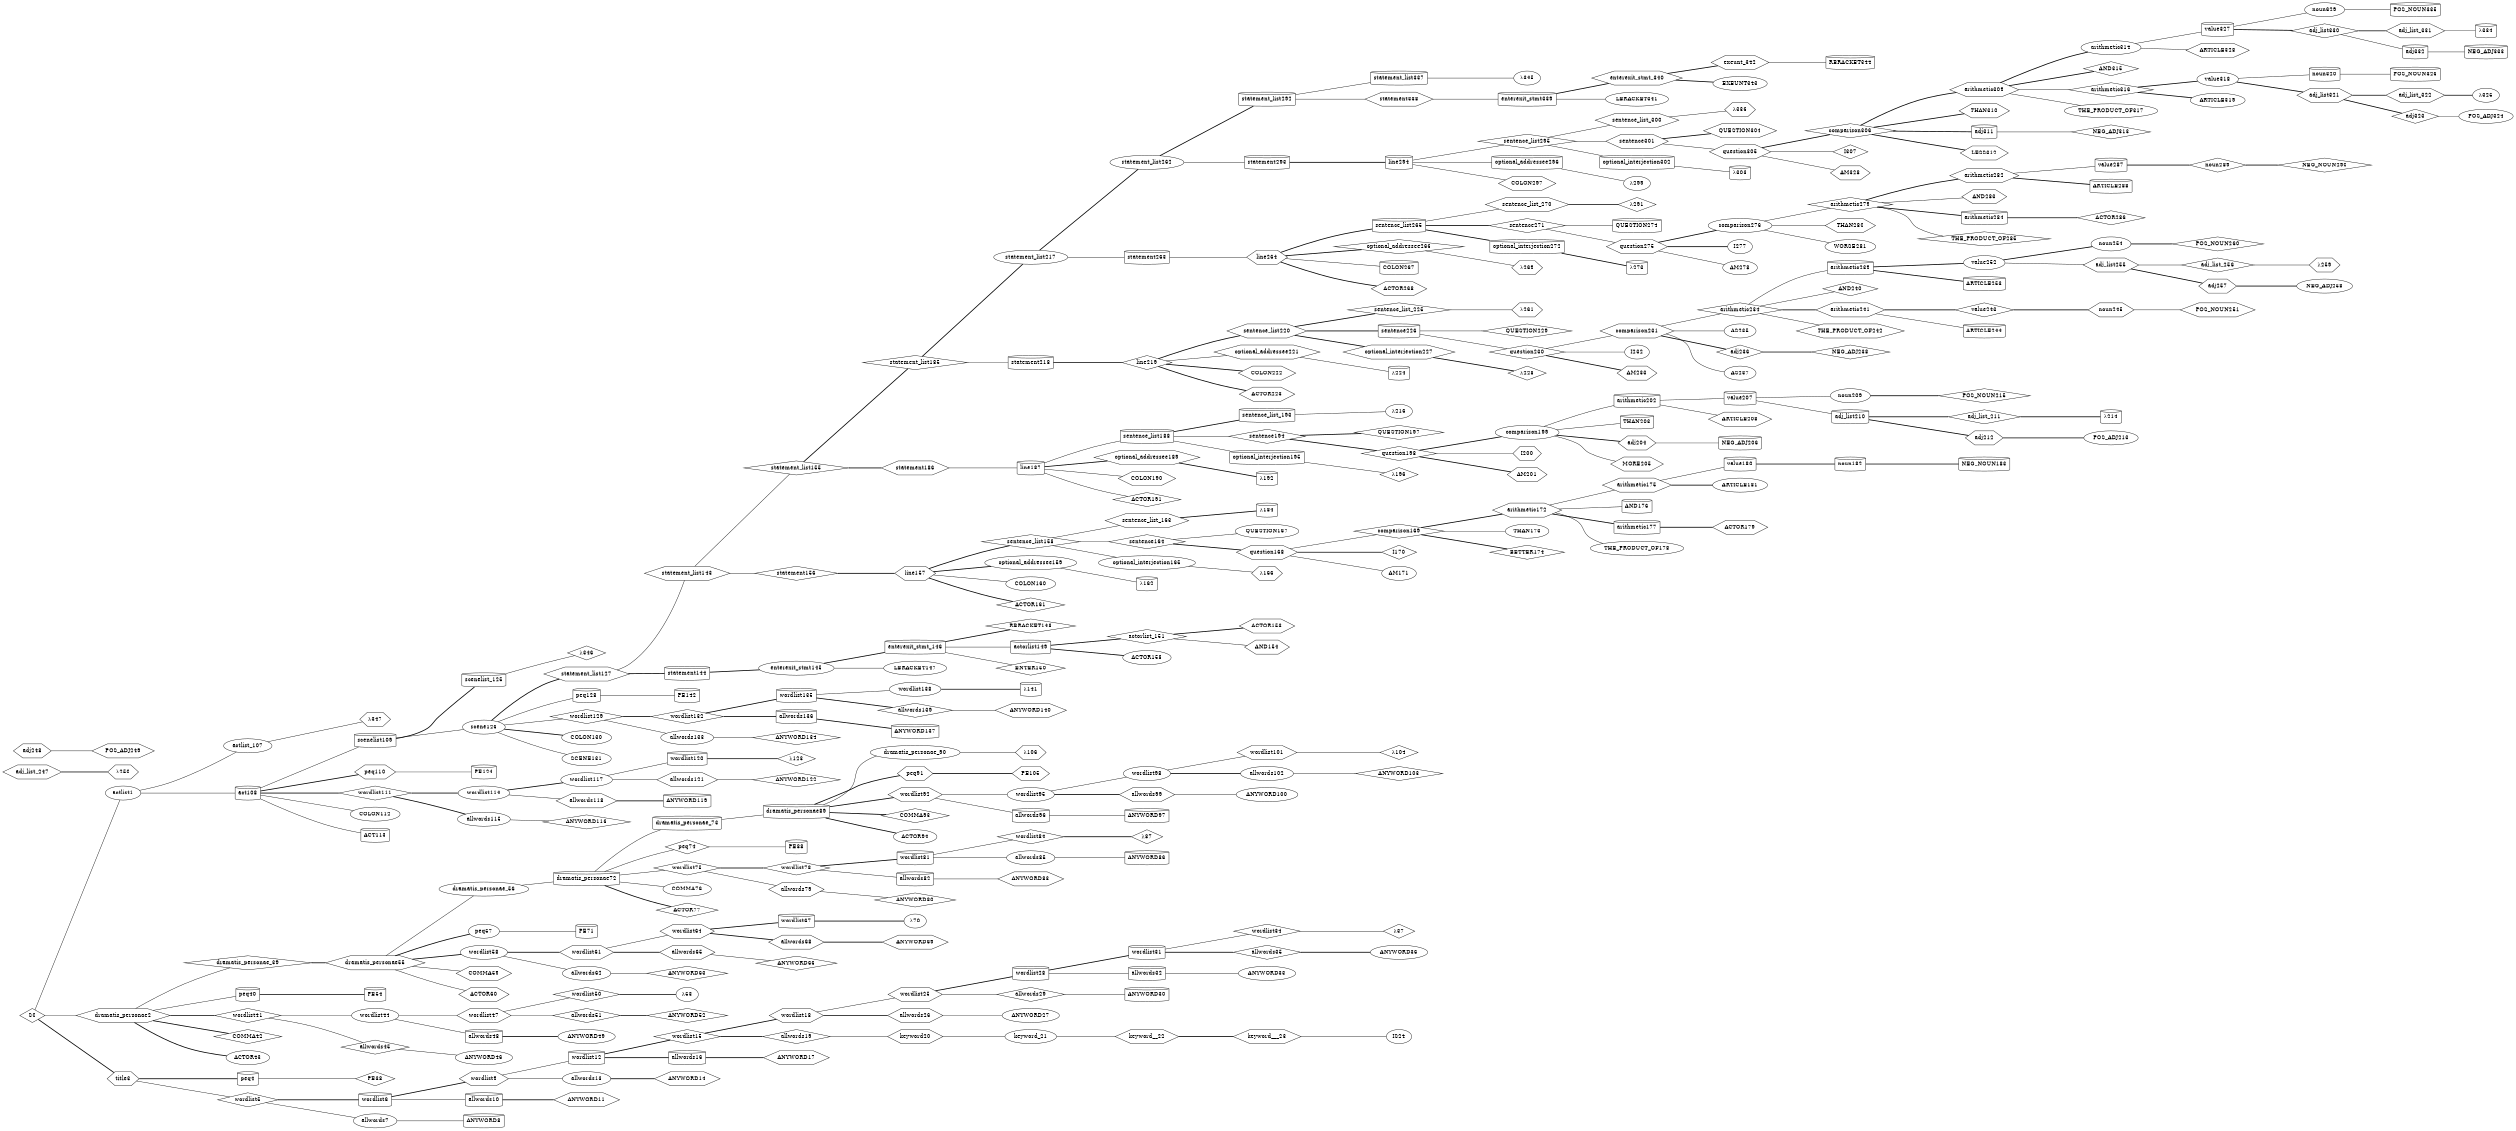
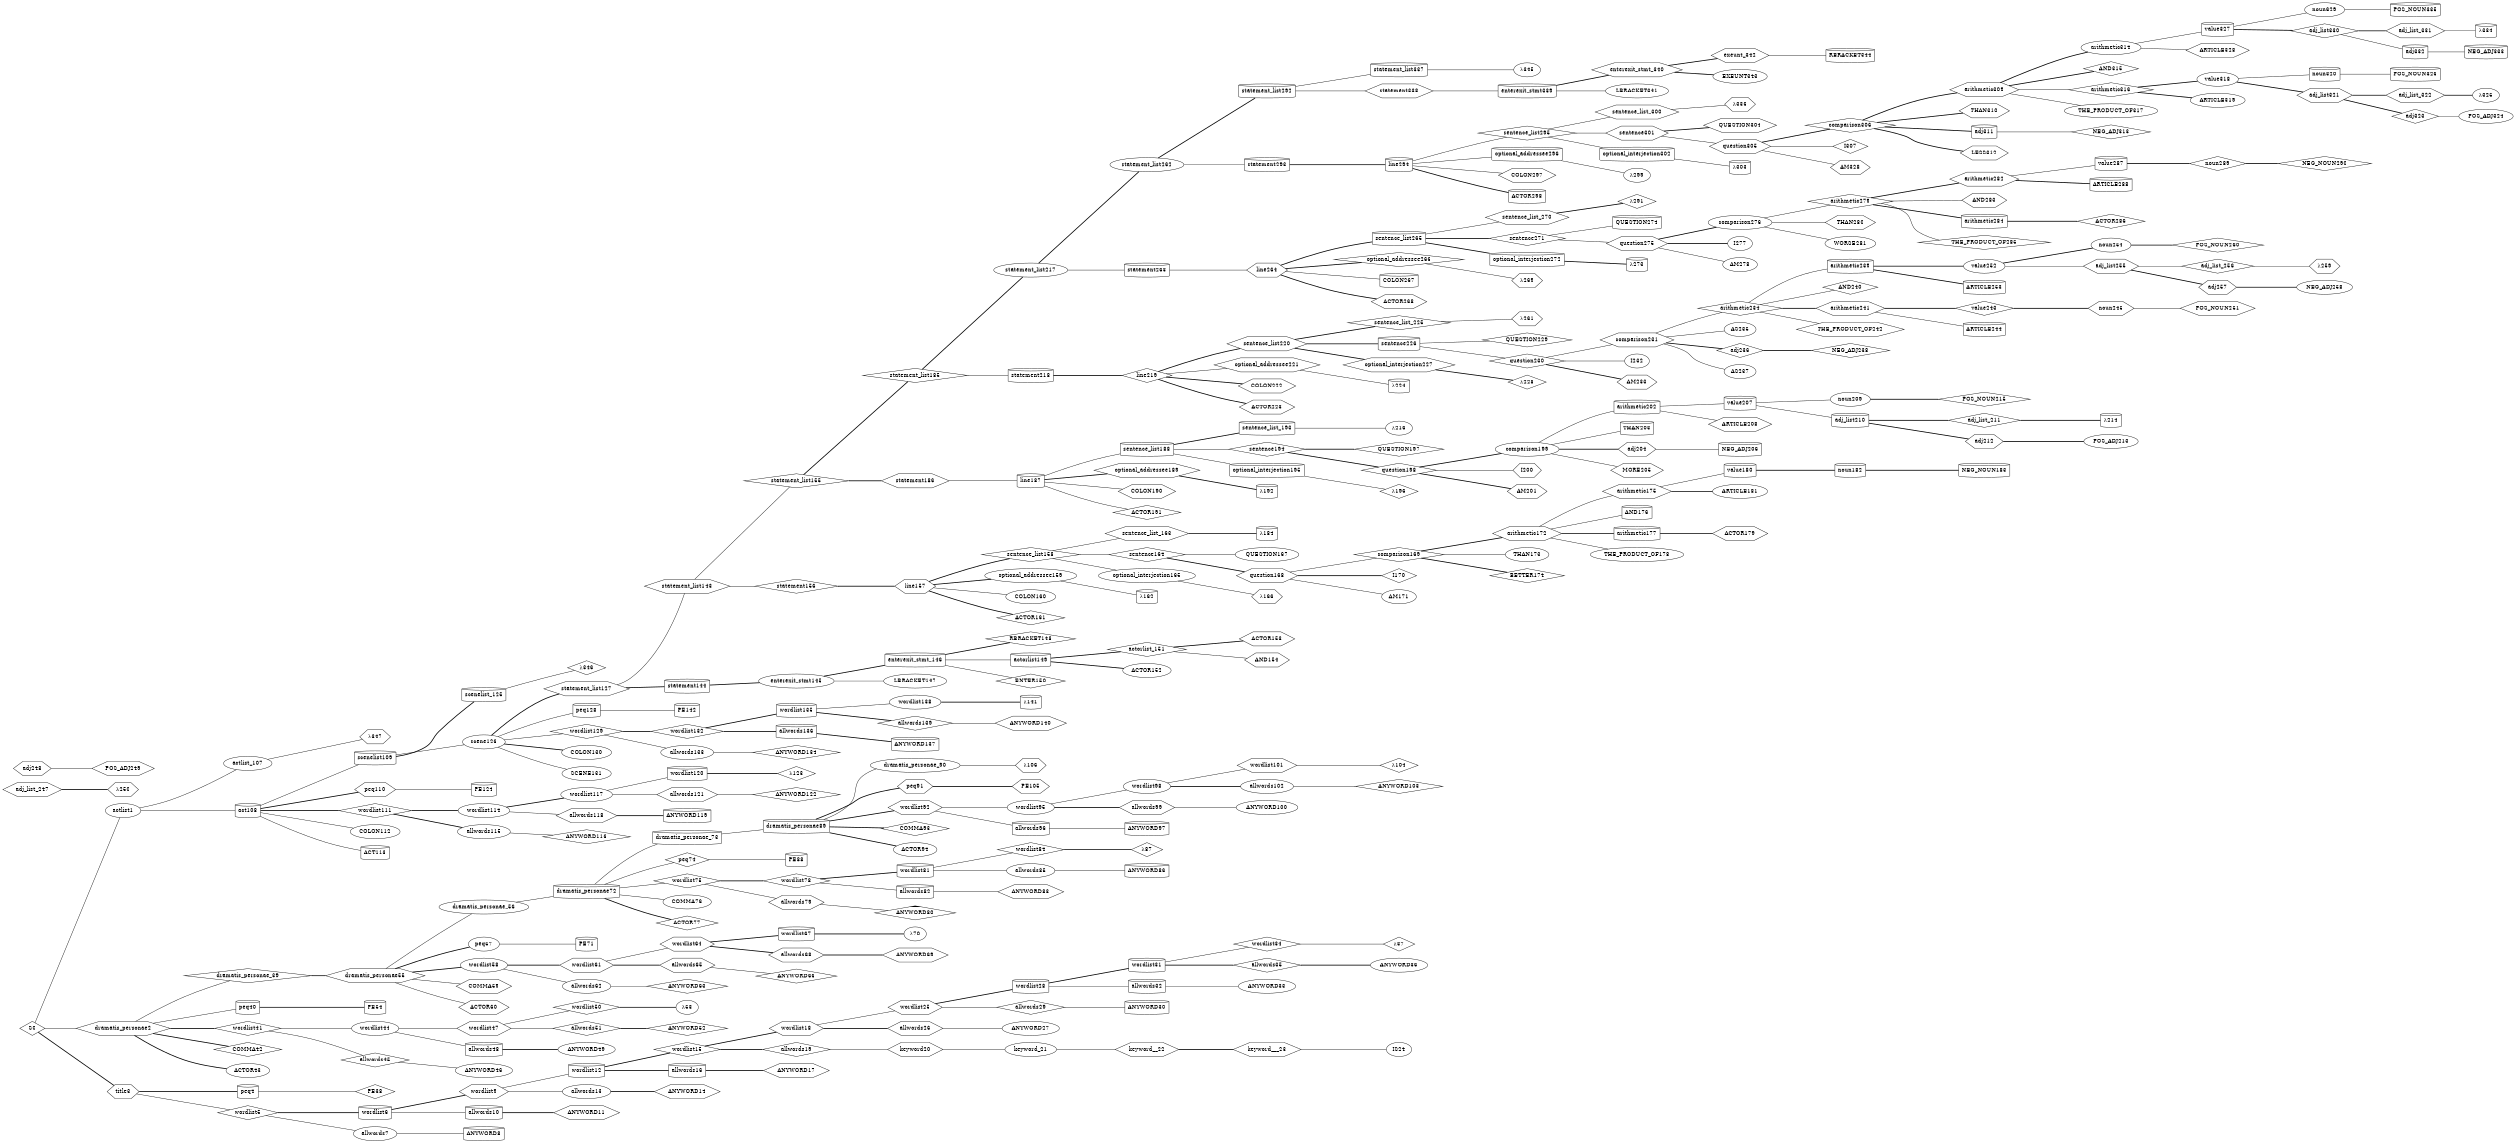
none -> (1527, 196)
(1147, 658) -> (1147, 670)
